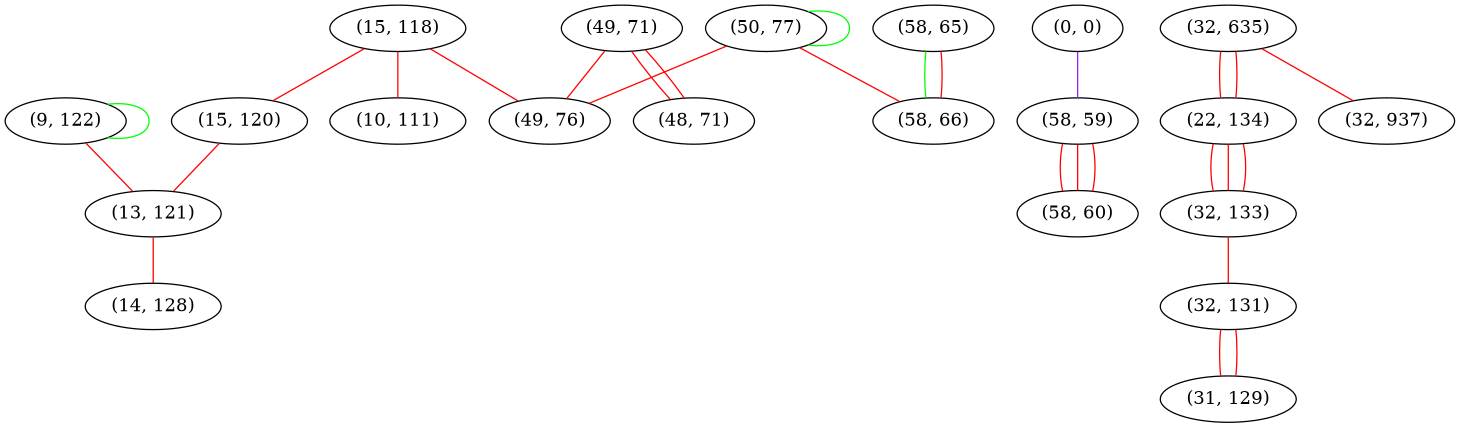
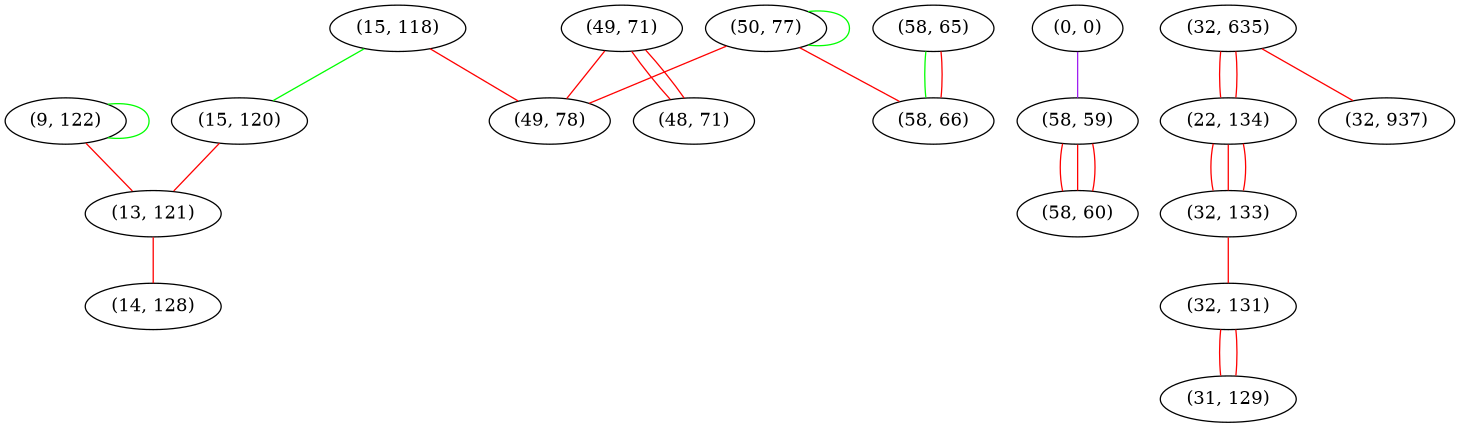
(319, 75) -> (319, 75)
(398, 121) -> none
(550, 121) -> (550, 121)
